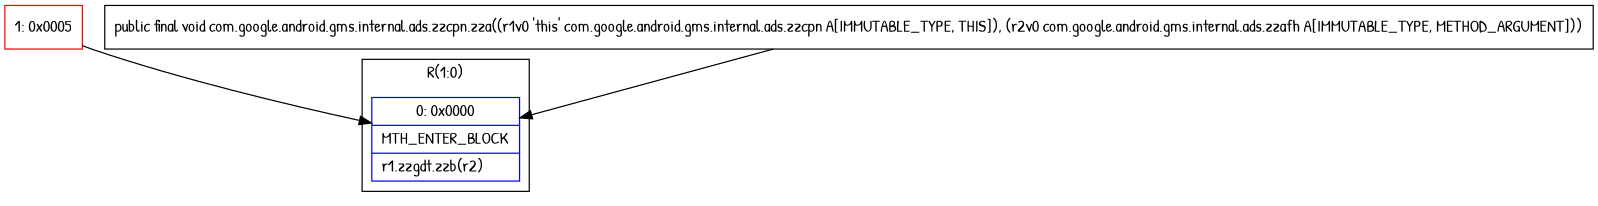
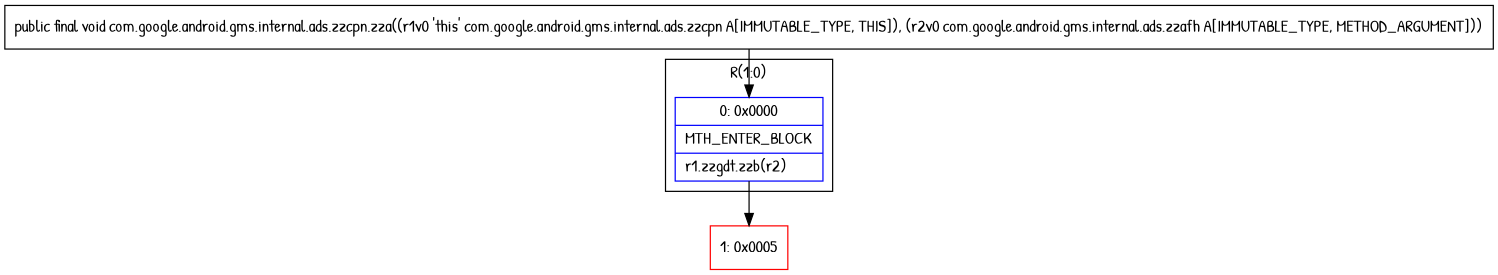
(220, 87) -> (749, 199)
